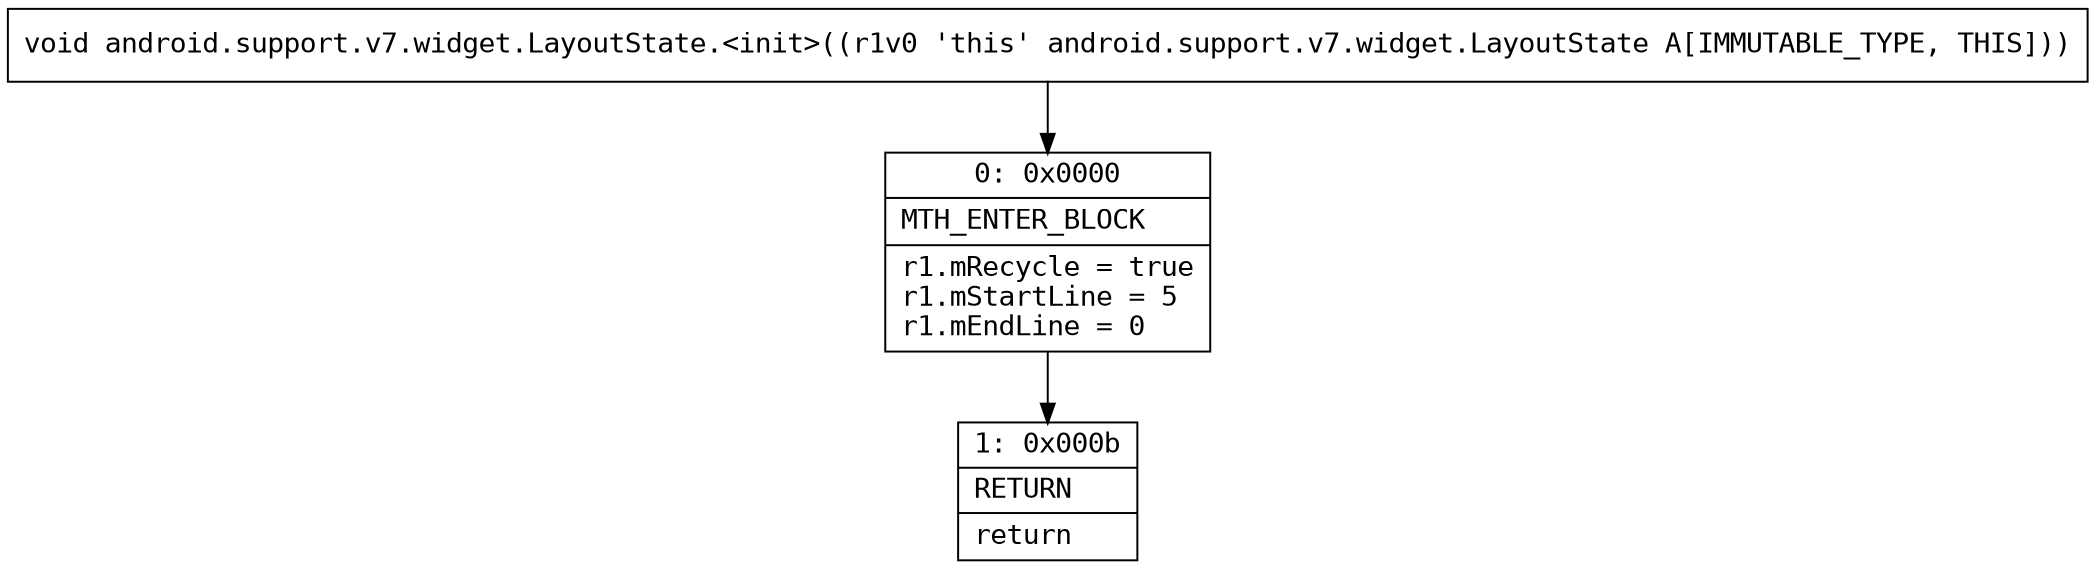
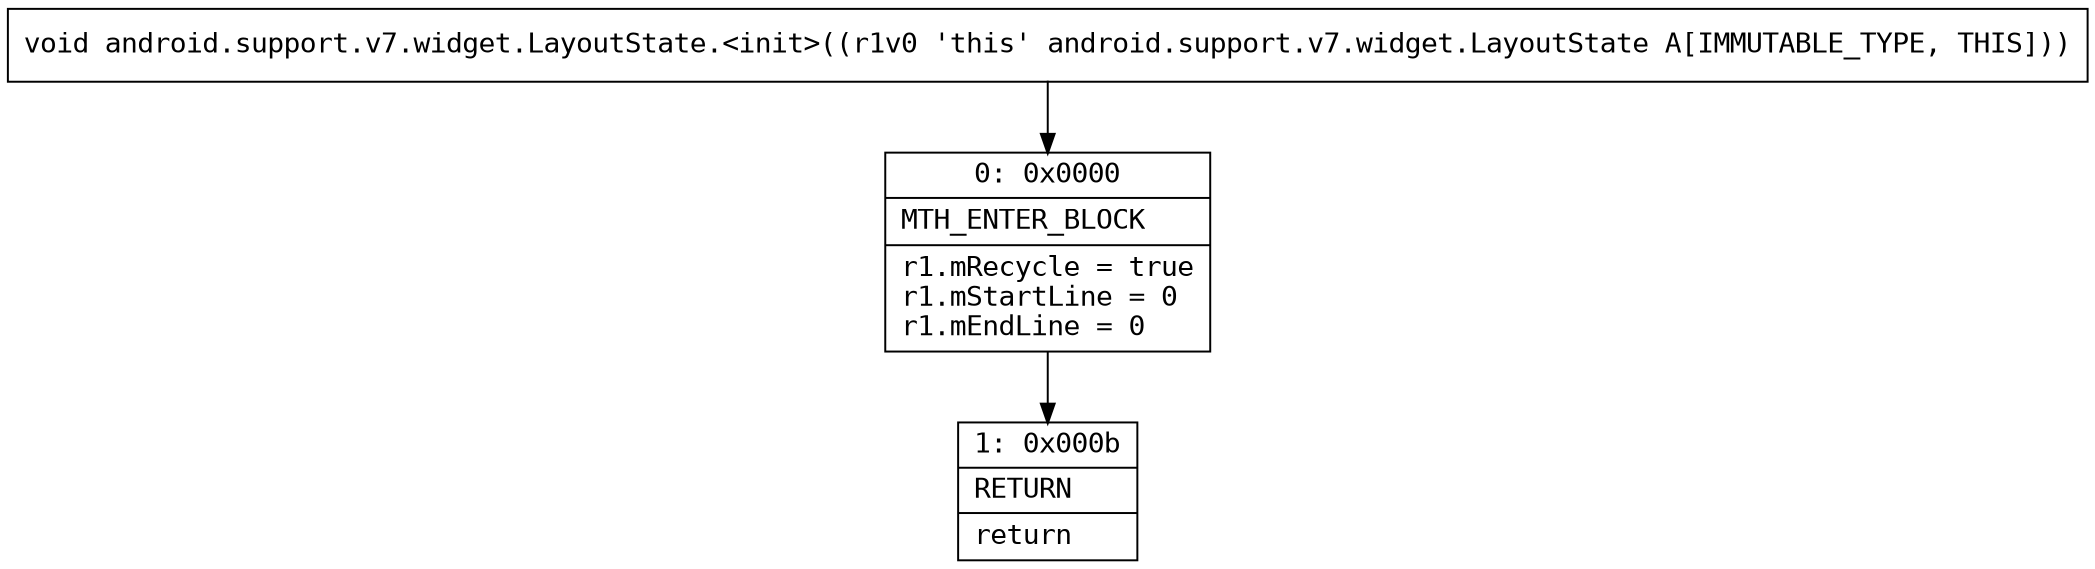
(1040, 297) -> (1040, 297)
